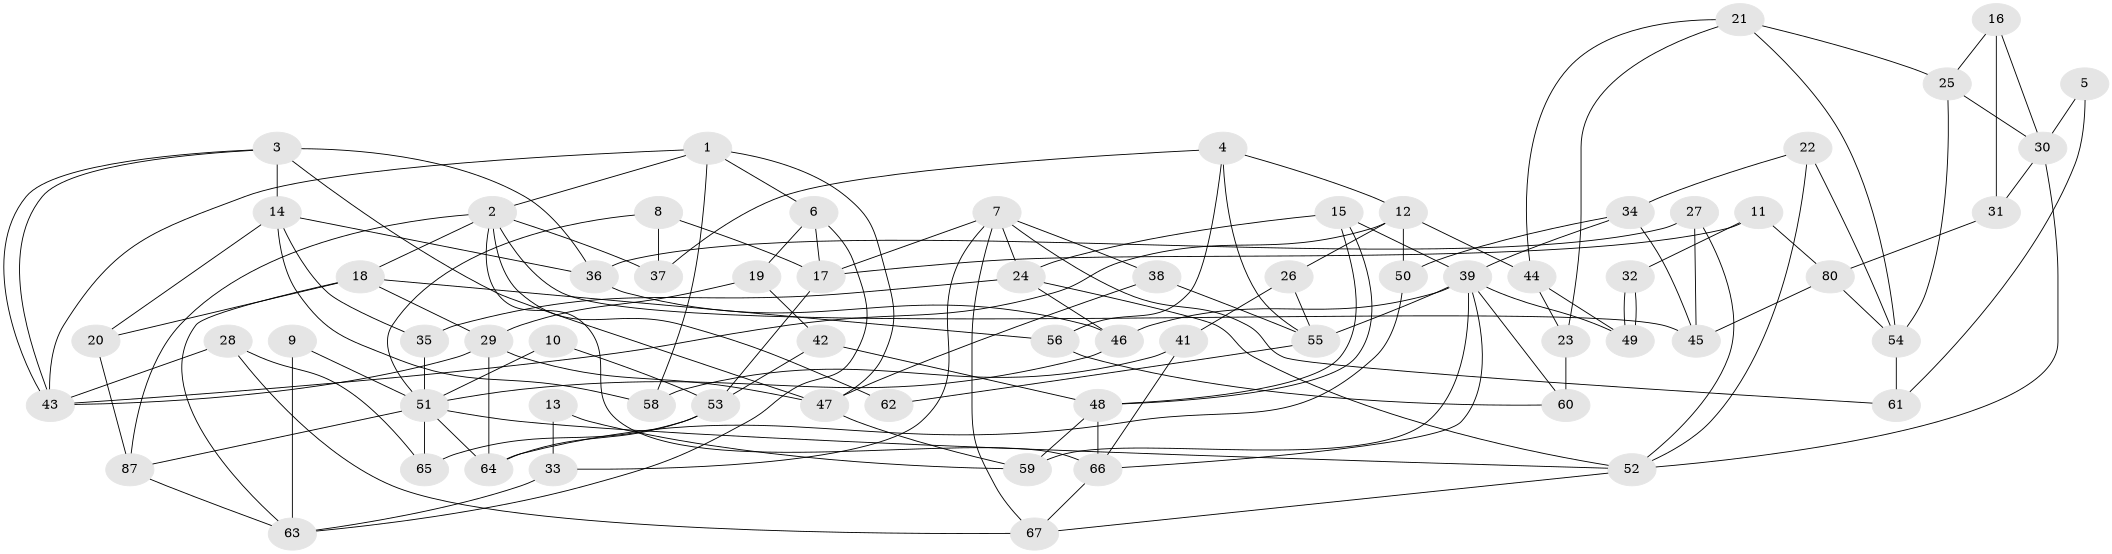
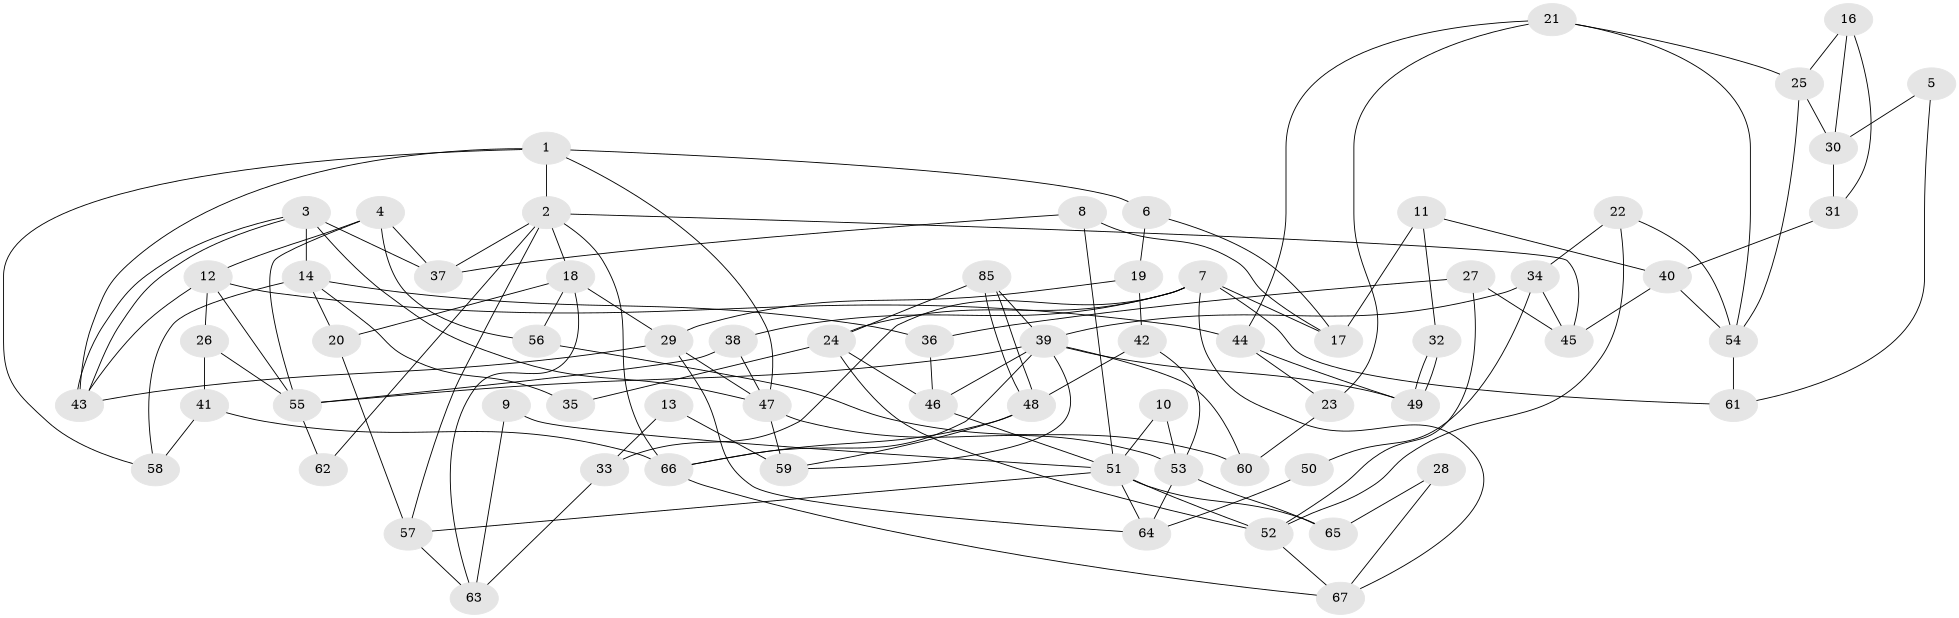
(460, 170) -> (372, 245)
(1339, 213) -> (987, 277)
(1403, 238) -> (253, 341)
(1830, 277) -> (1667, 277)
(768, 341) -> (964, 437)
(139, 373) -> none
(425, 381) -> none
(1959, 415) -> none
(668, 460) -> none
(130, 470) -> (408, 534)
